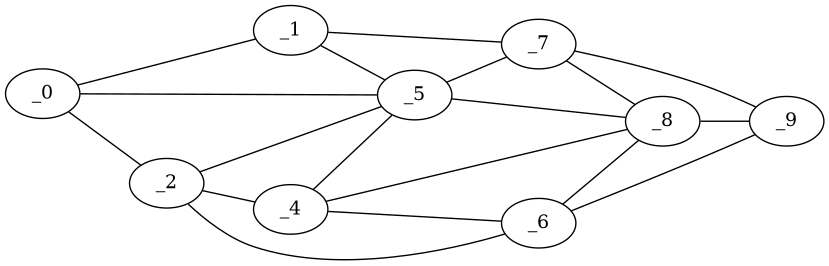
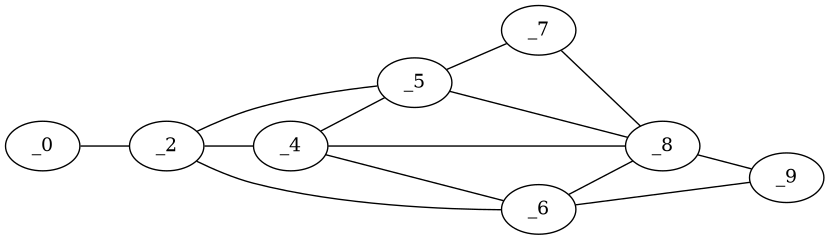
(291, 30) -> none
(667, 74) -> none
(229, 94) -> none
